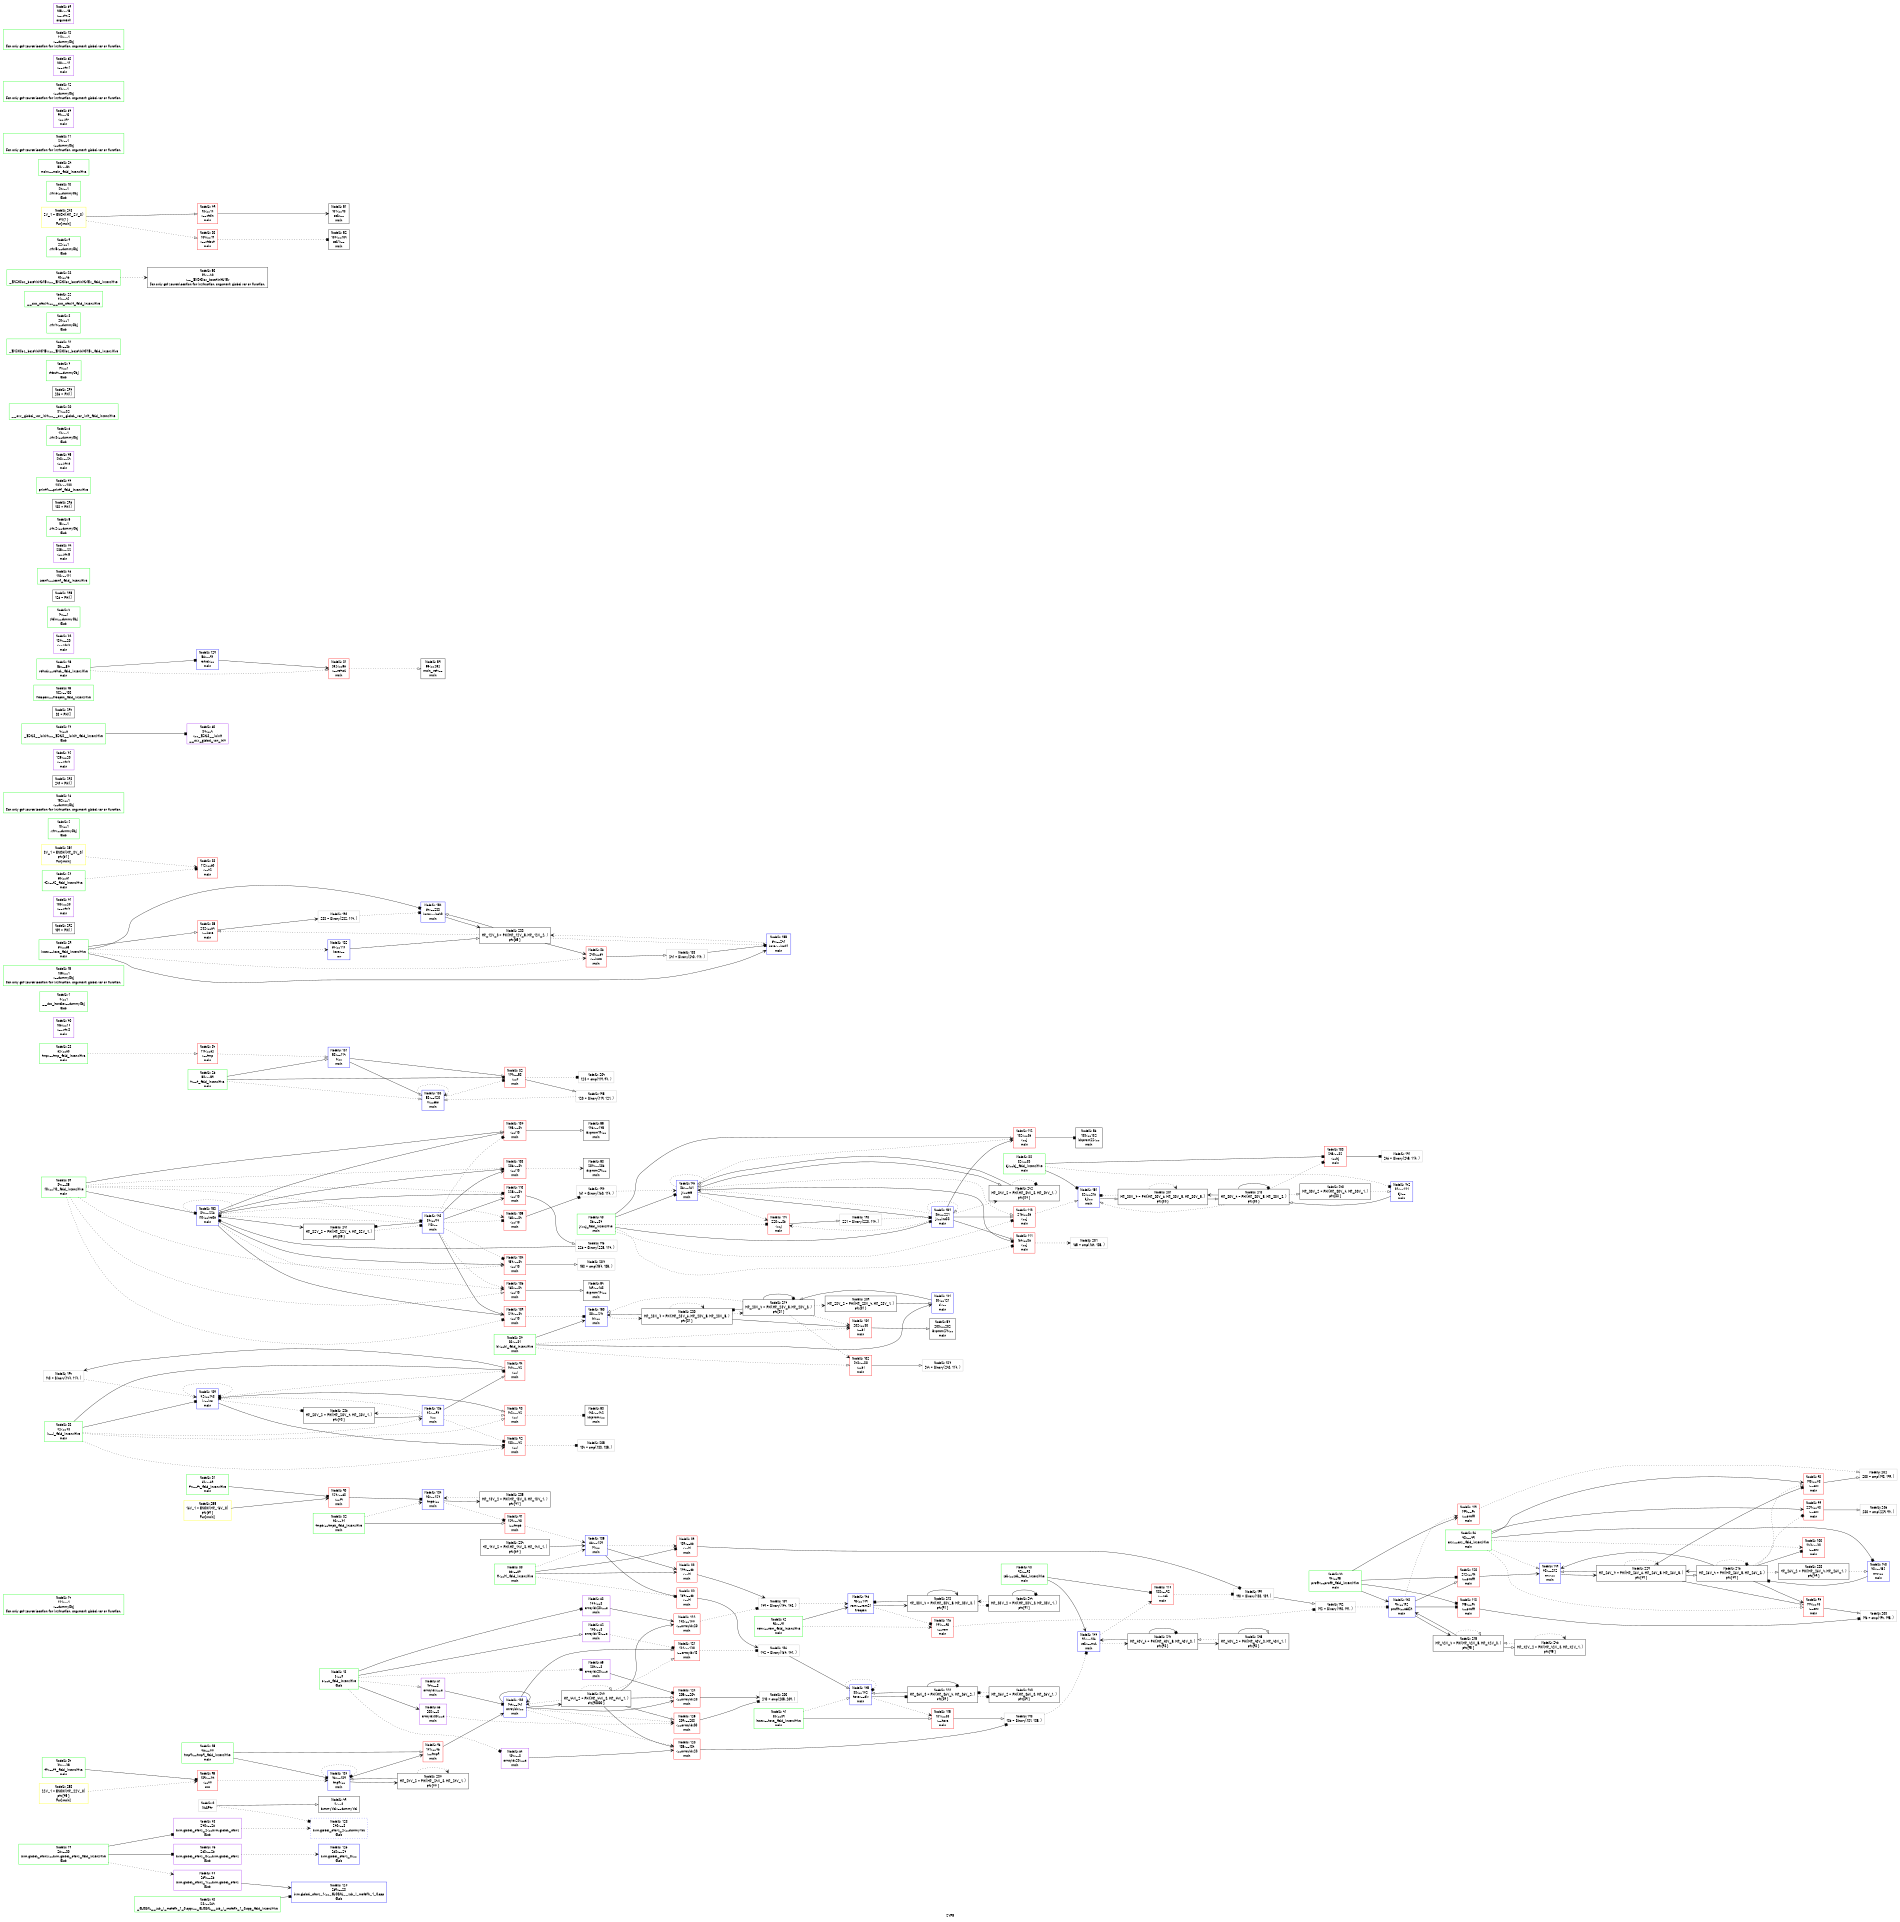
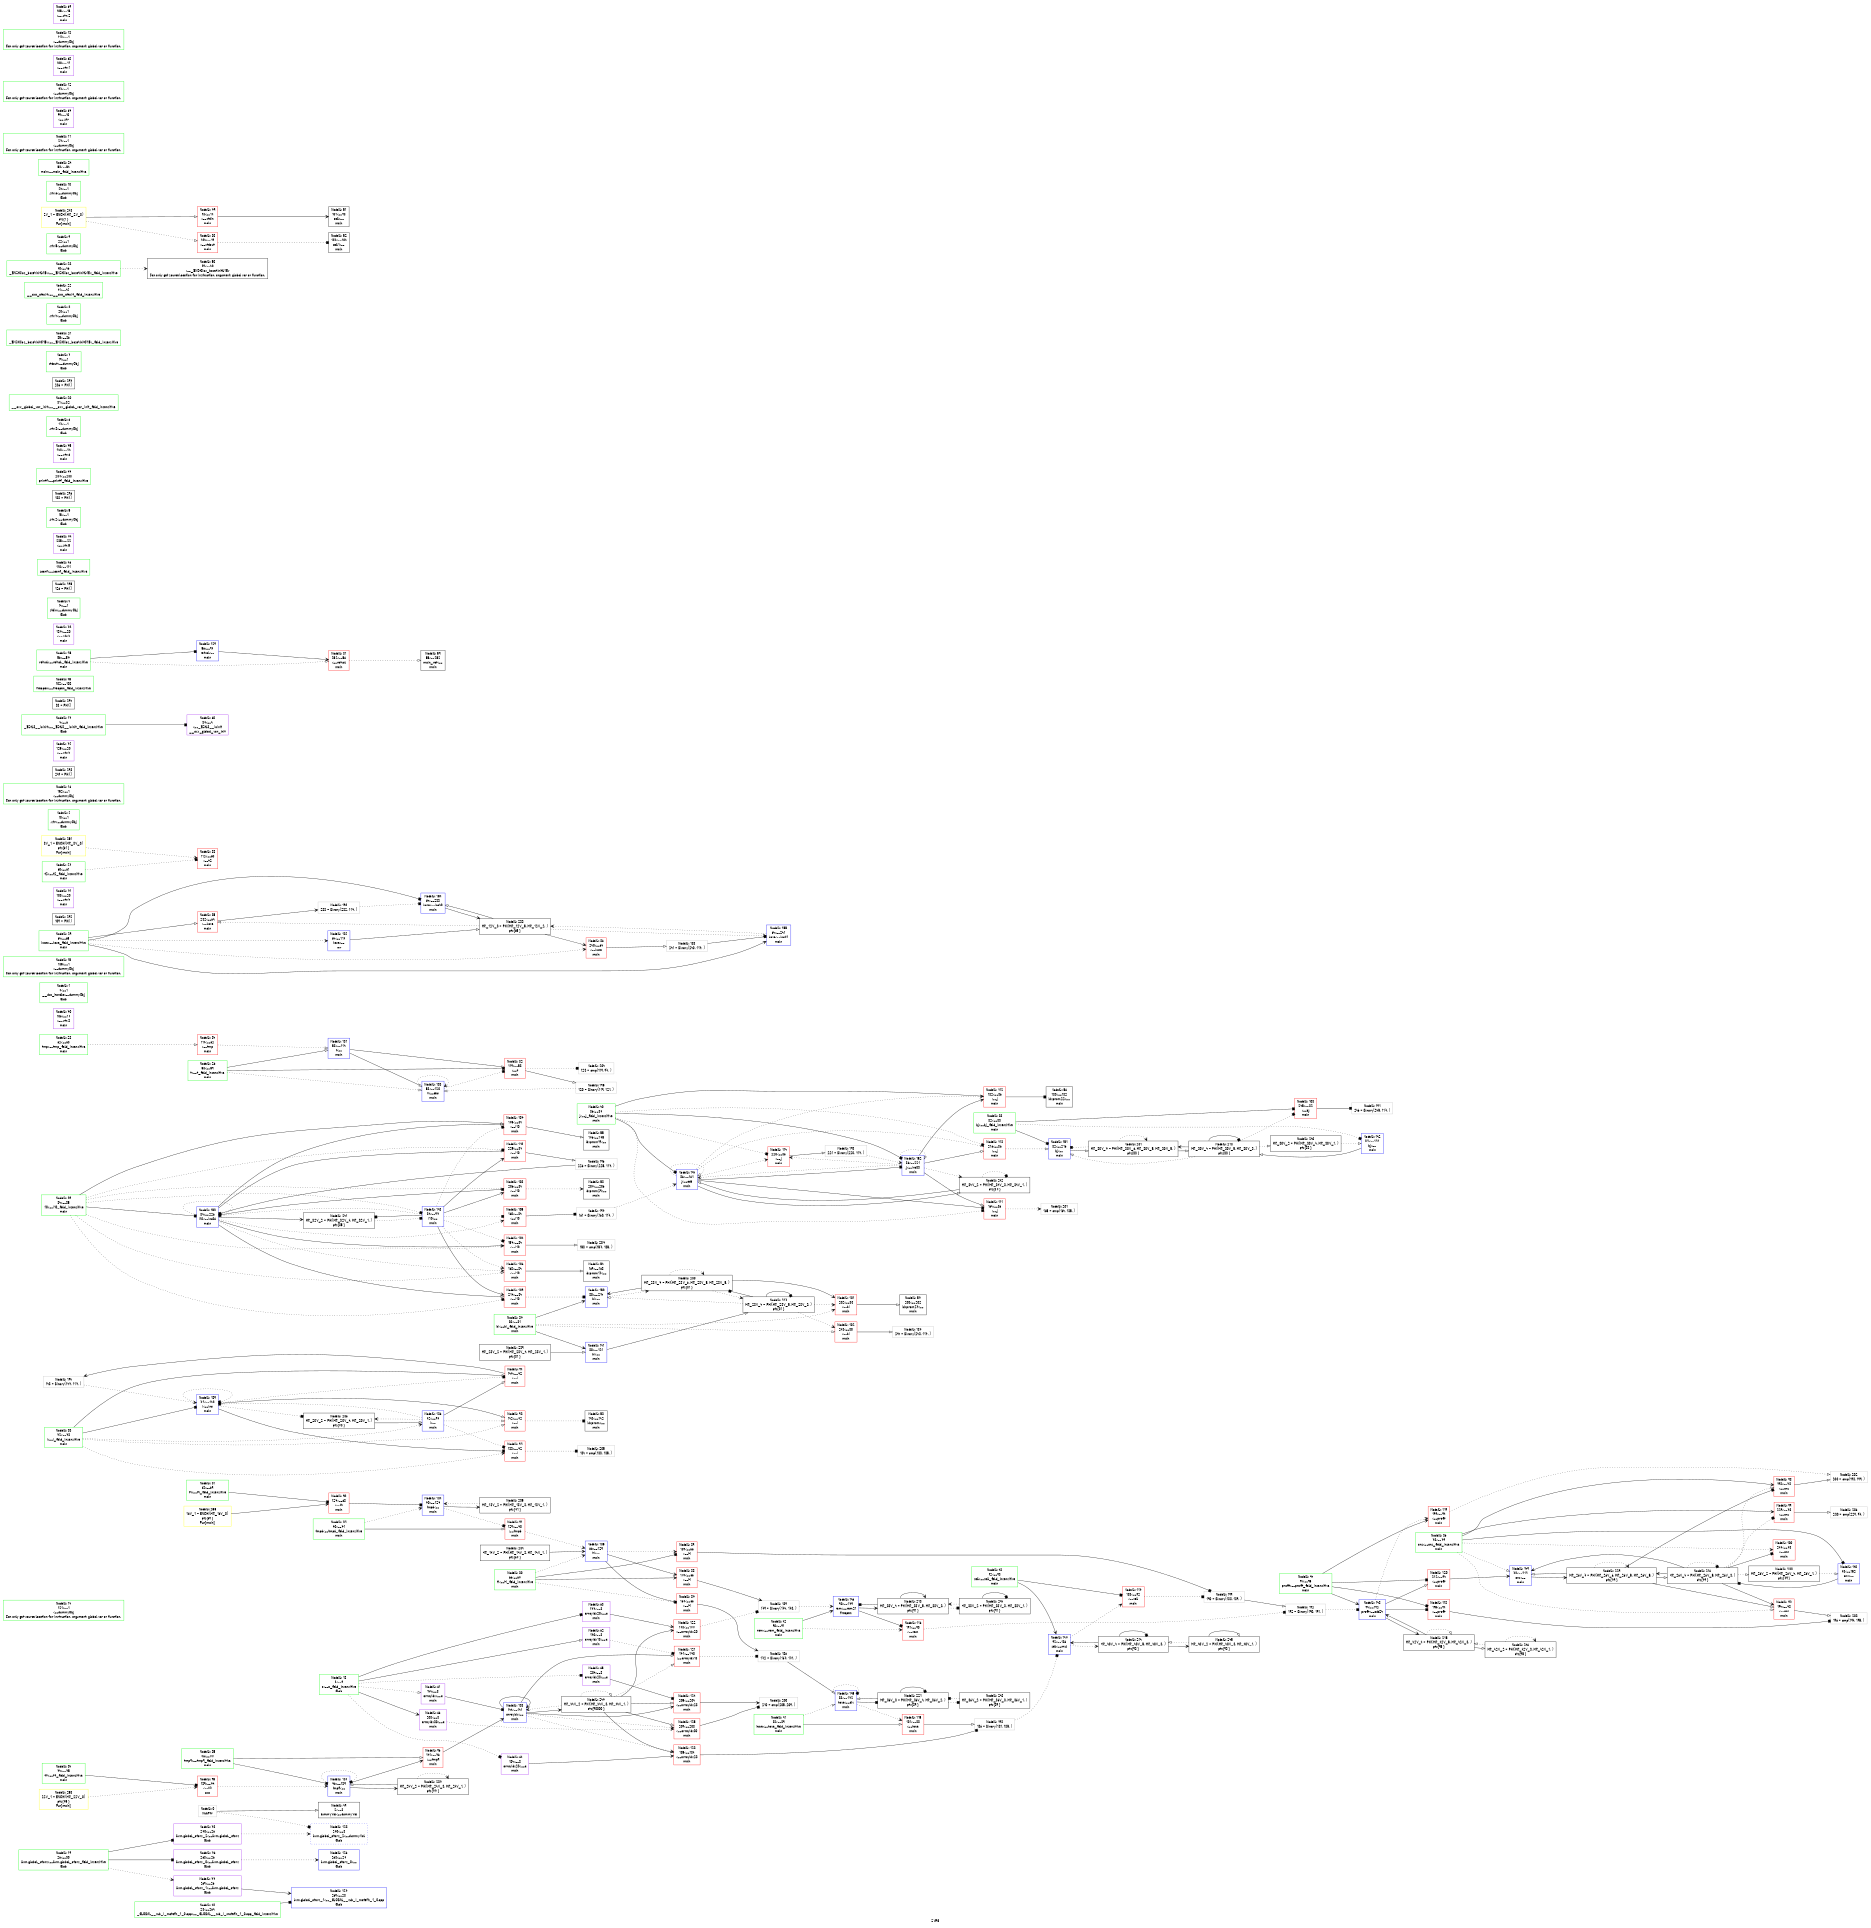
(64, 20) -> (64, 20)
(818, 1306) -> none
(901, 1615) -> (879, 1618)
